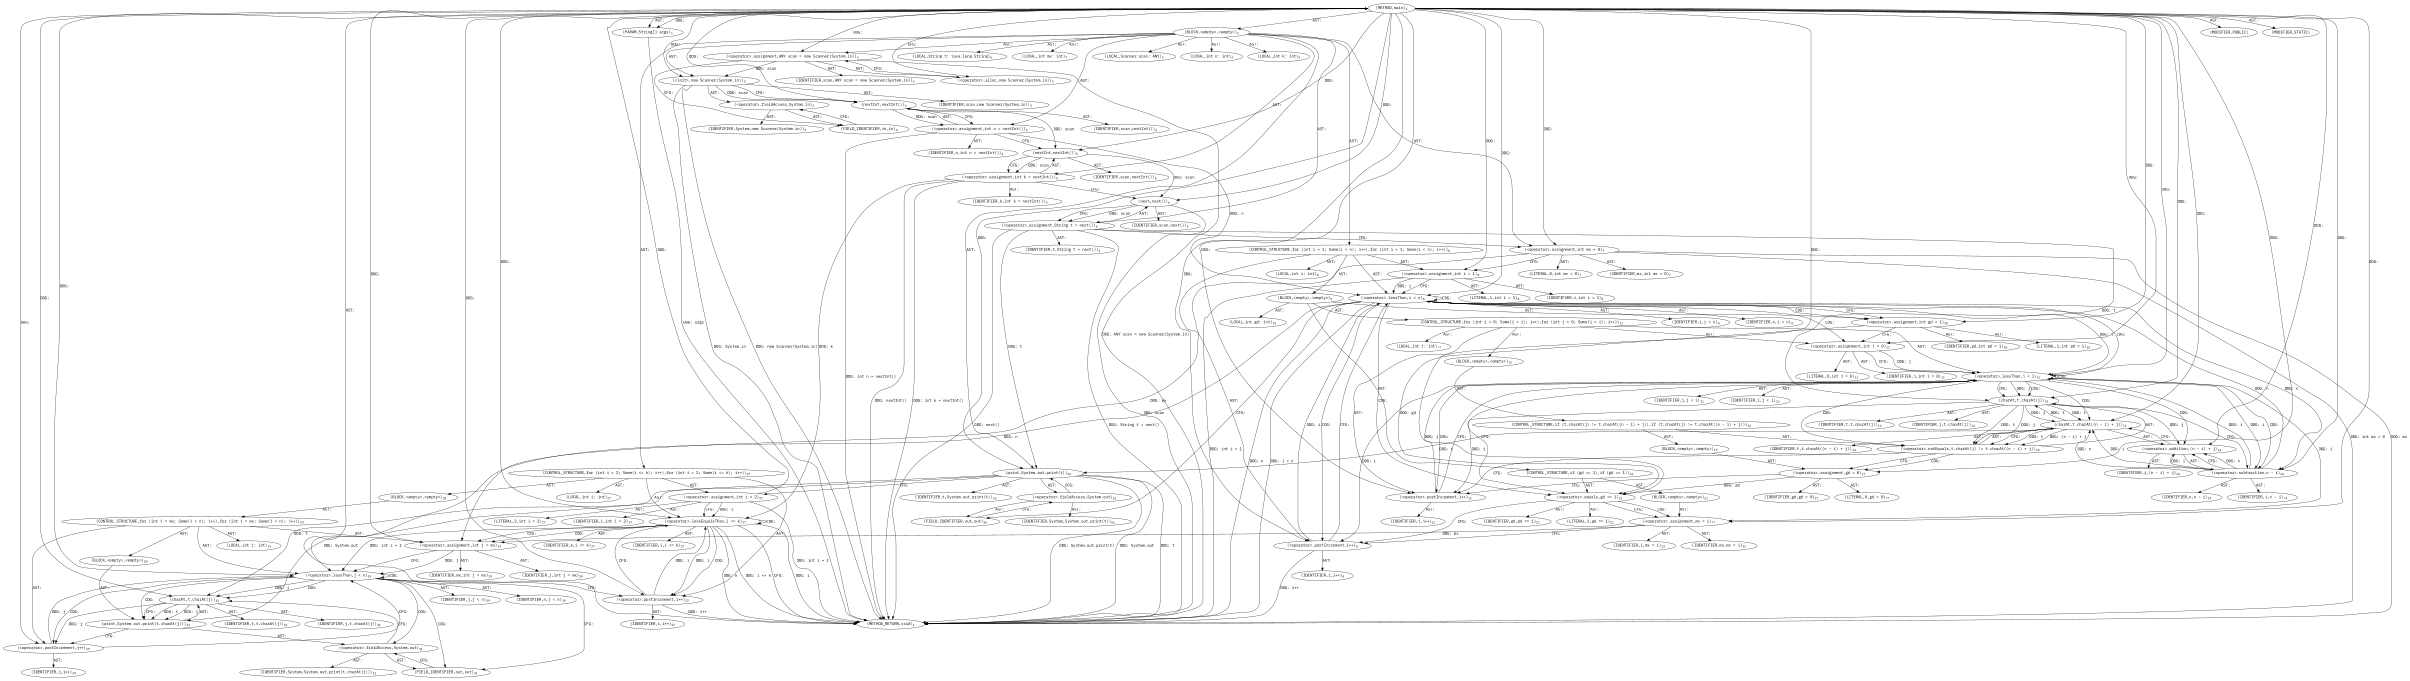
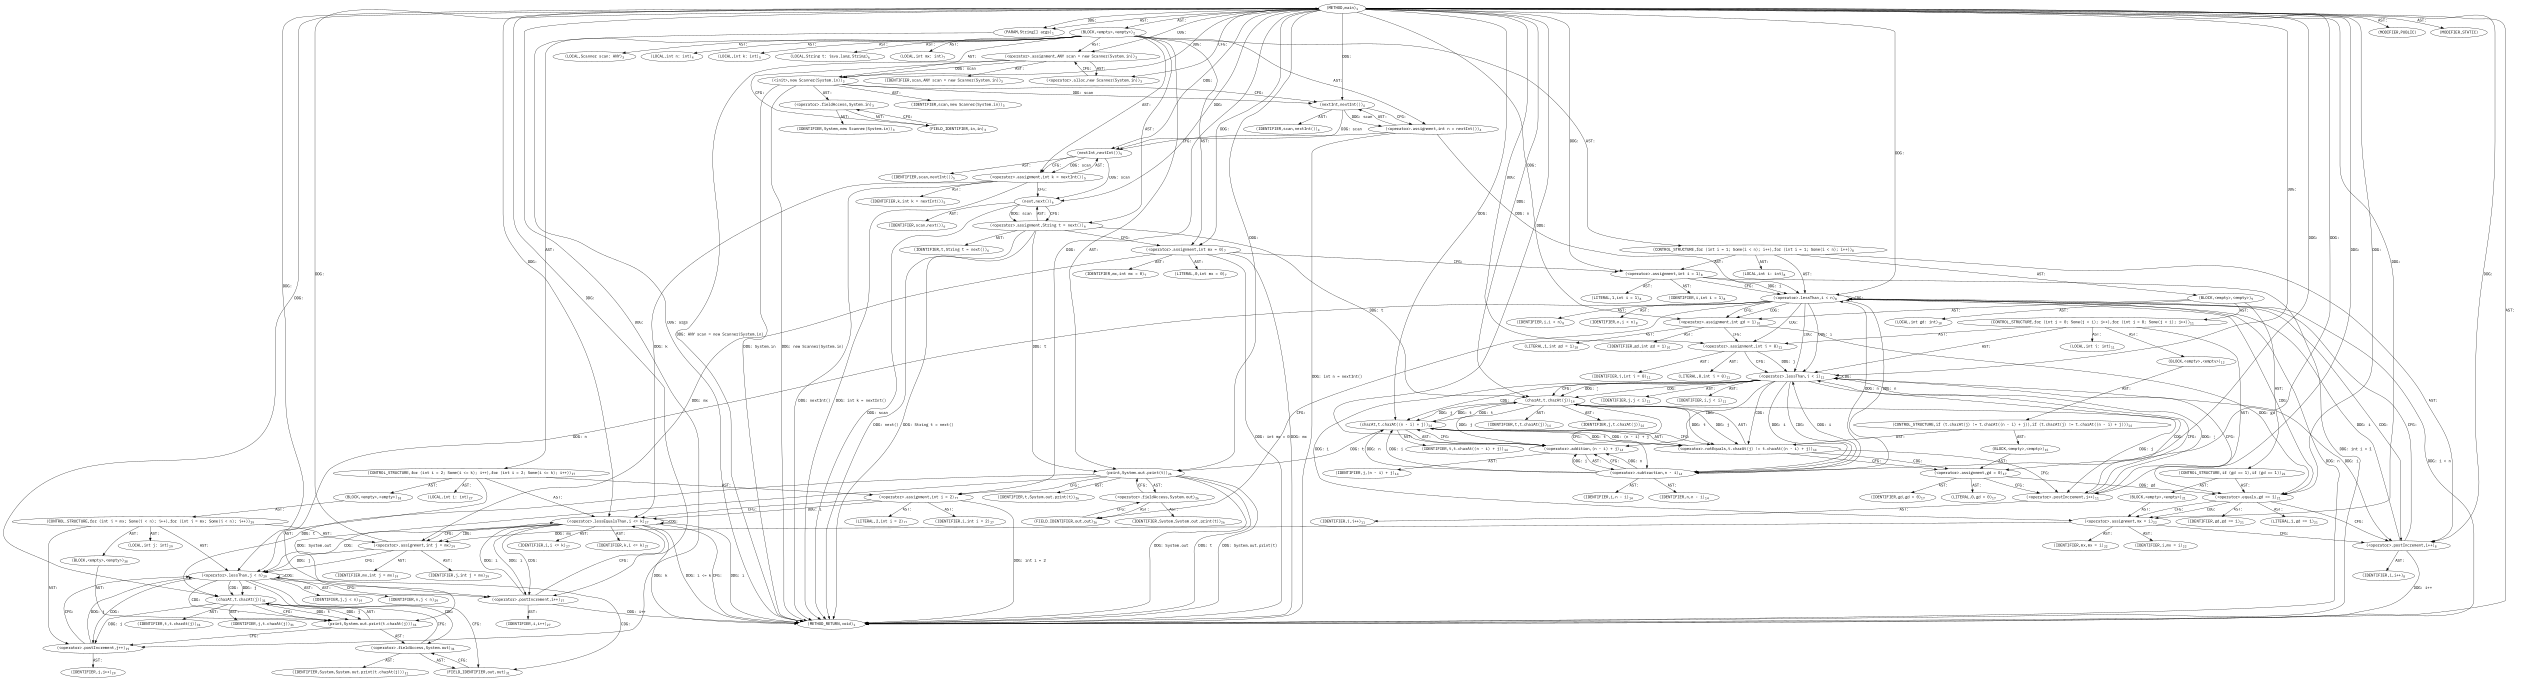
(652, 18) -> (1104, 241)
(966, 153) -> none
(386, 546) -> (350, 546)
